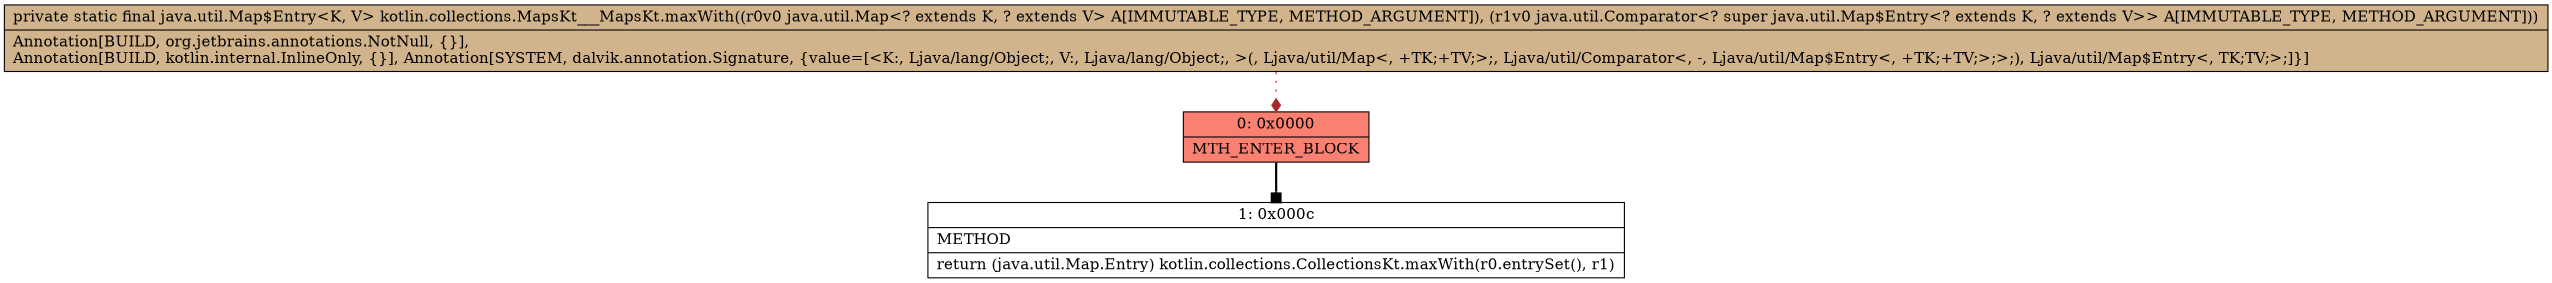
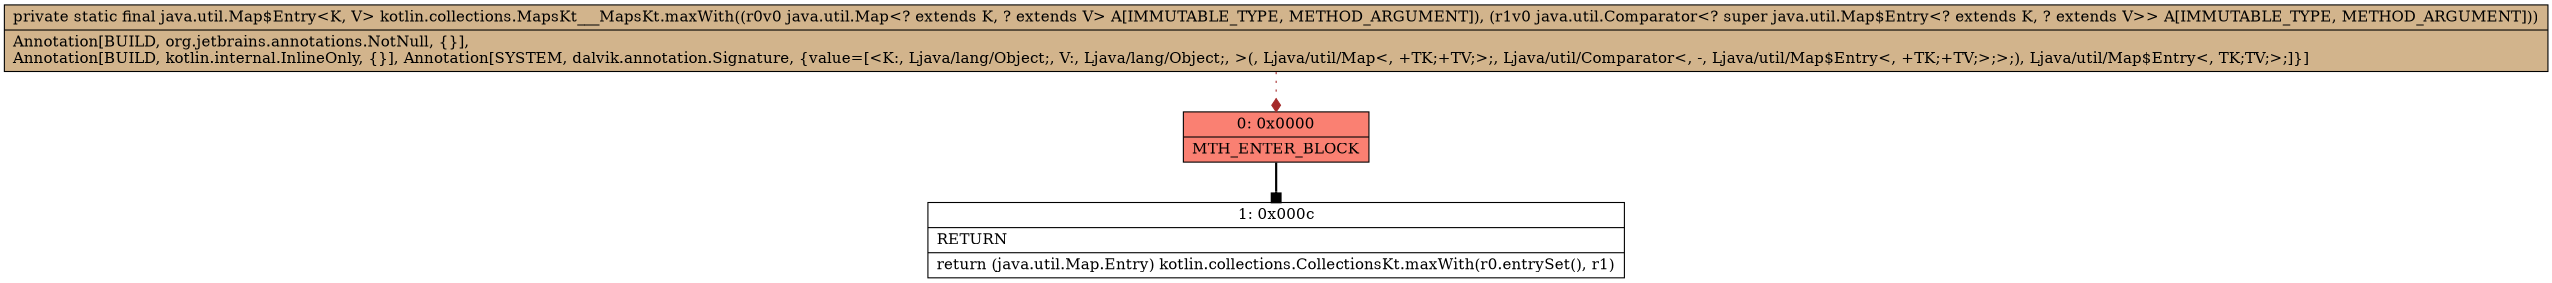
(974, 240) -> (972, 240)
